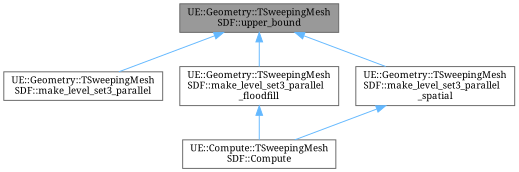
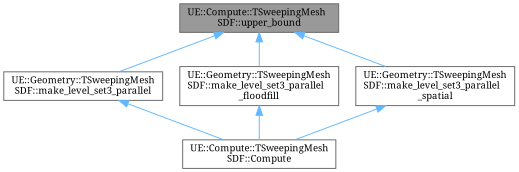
(259, 18) -> (259, 18)
none -> (176, 122)
